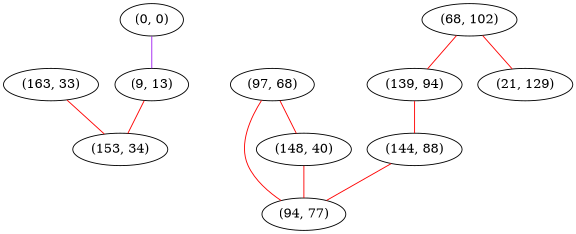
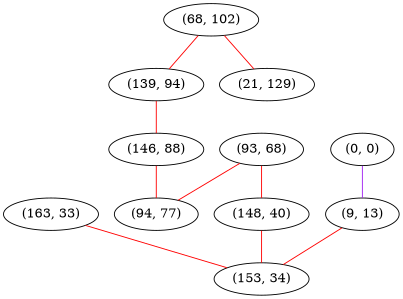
(272, 85) -> (262, 149)
(415, 149) -> (156, 149)
(304, 182) -> (262, 247)
